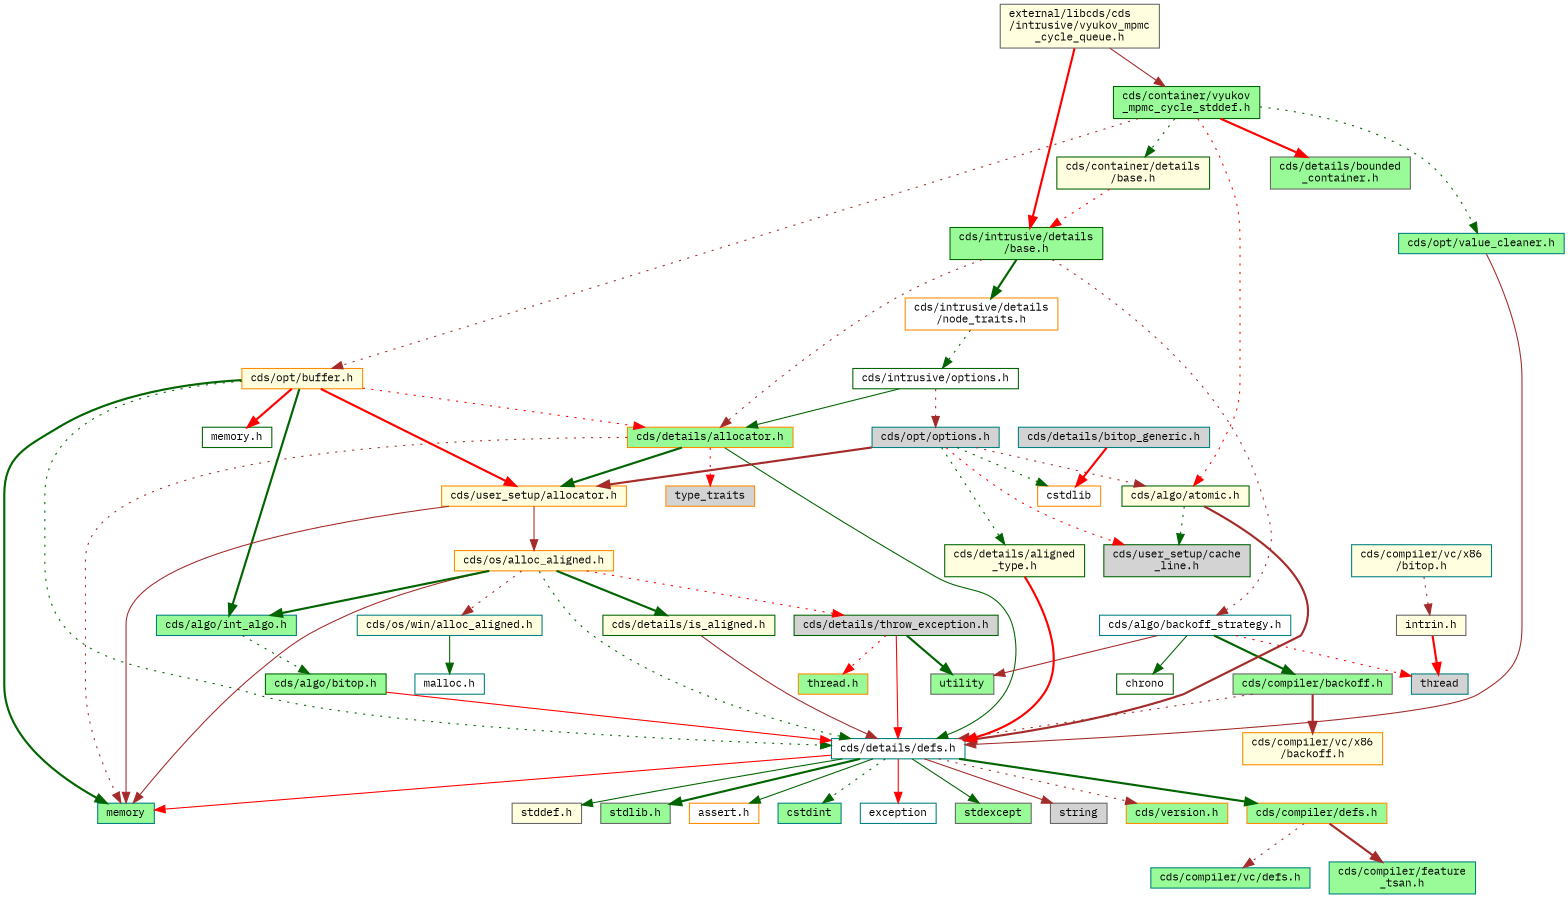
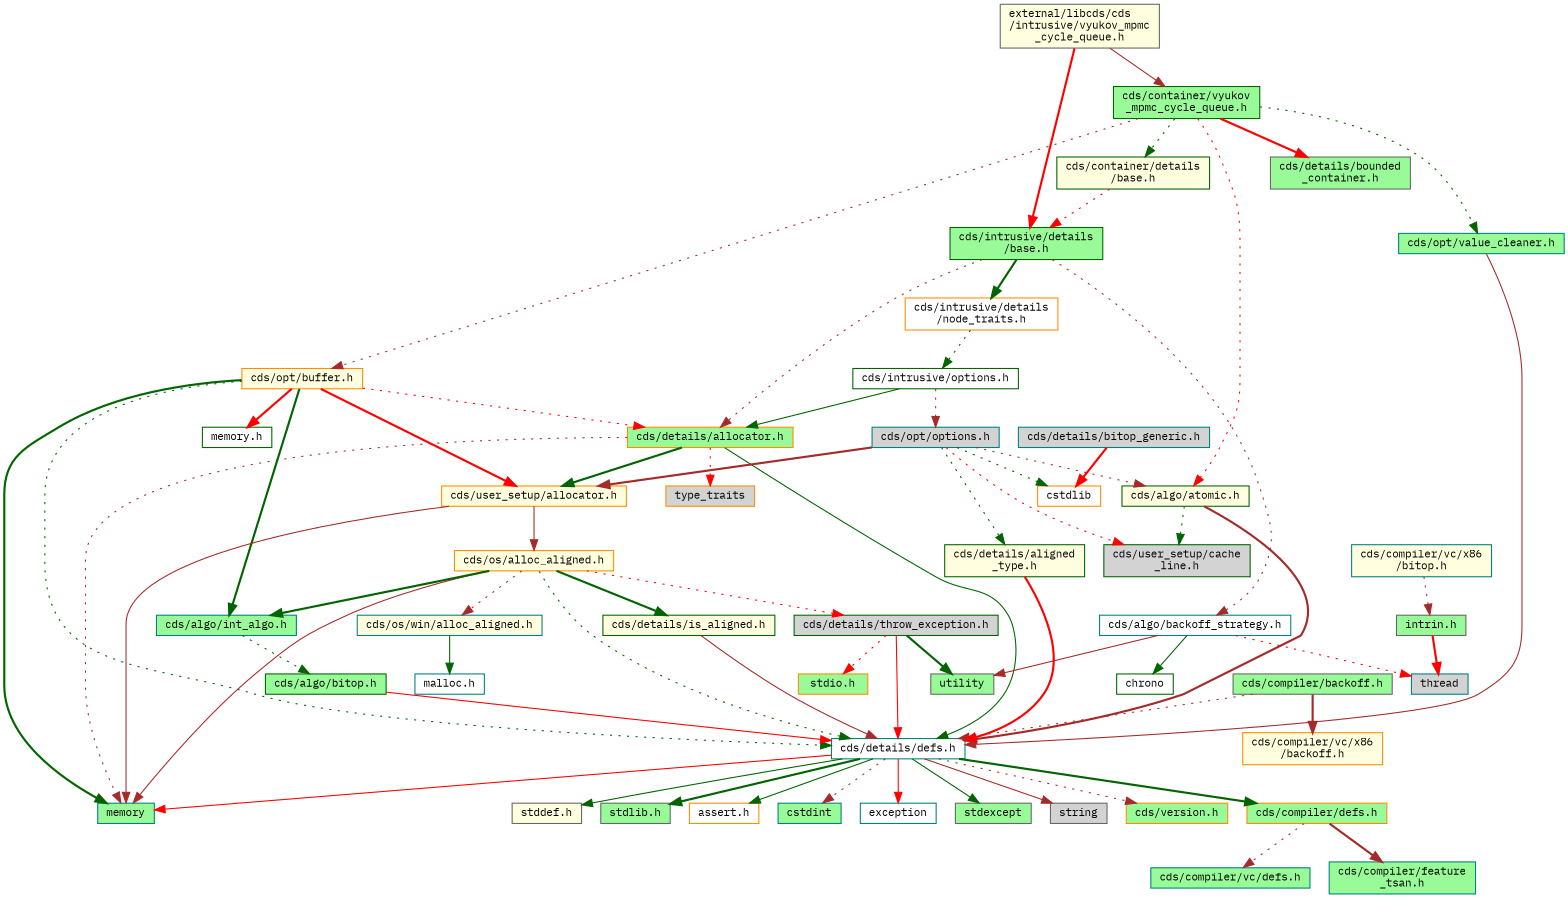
(1187, 103) -> (1187, 103)
(1431, 625) -> (1431, 625)
(1249, 652) -> none
(833, 684) -> (833, 684)
(859, 778) -> (859, 778)
